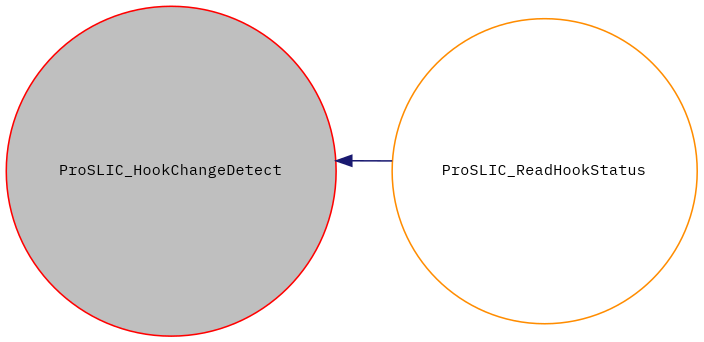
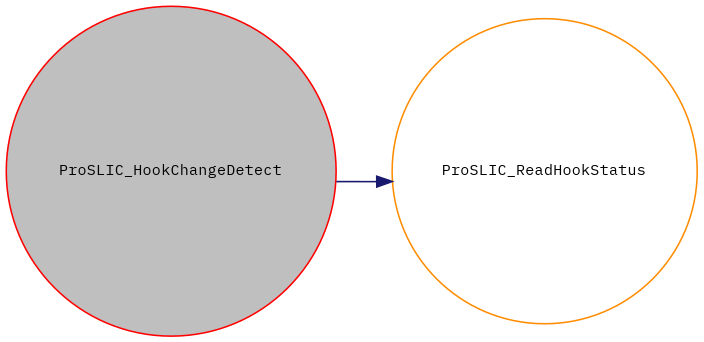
(372, 161) -> (356, 182)
